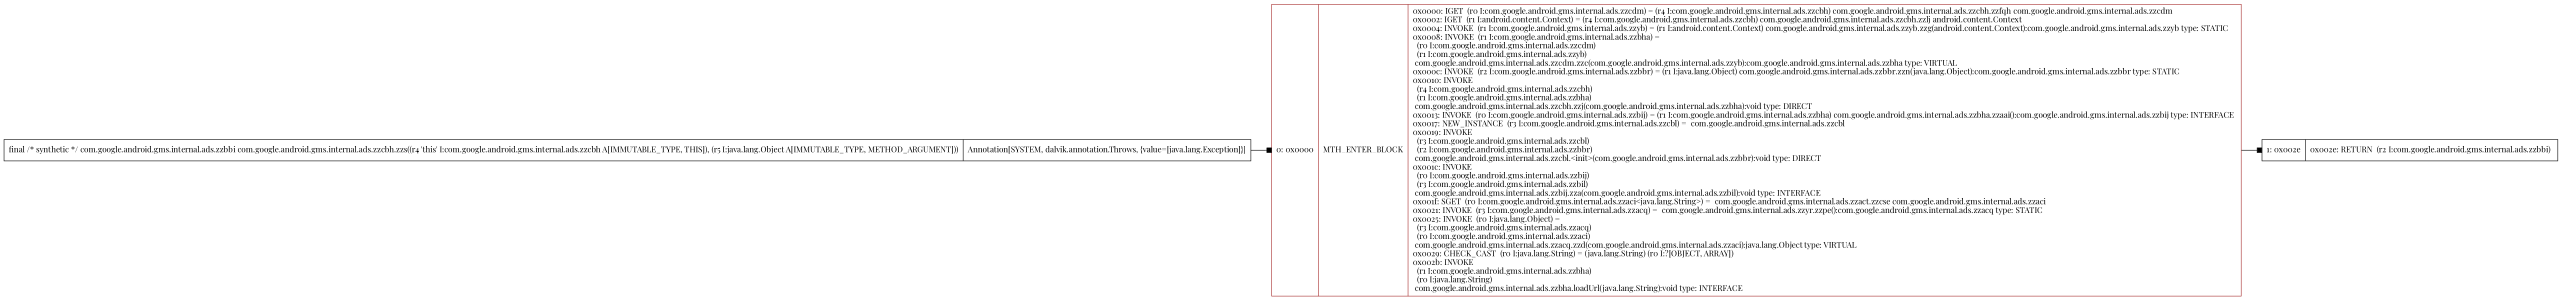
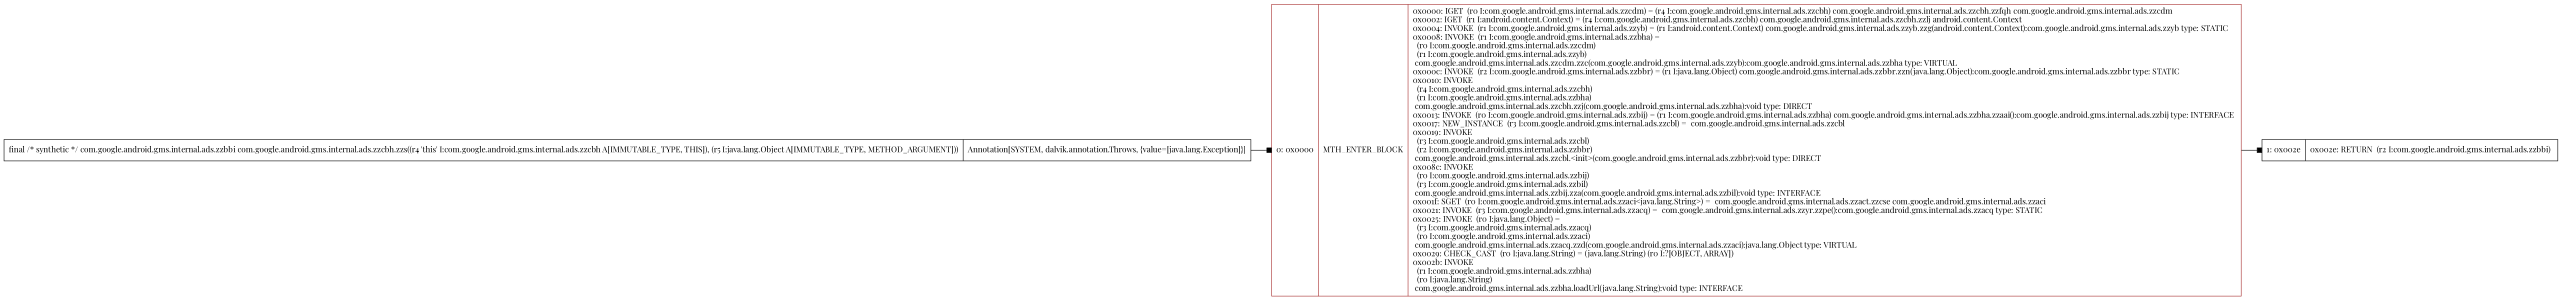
(1444, 167) -> (1445, 167)
